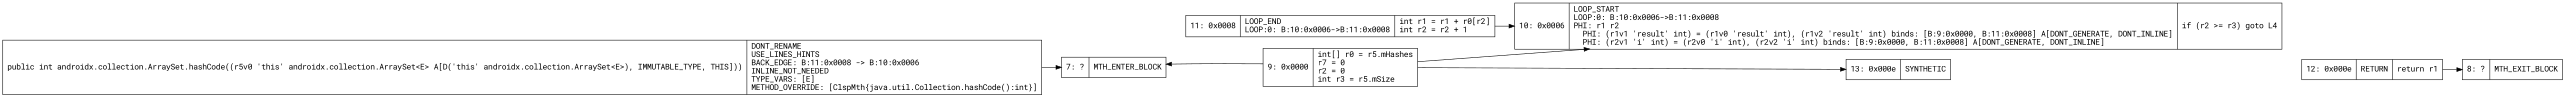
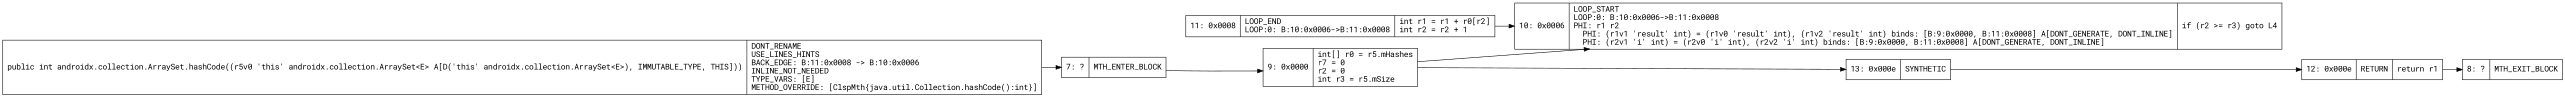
(1217, 64) -> (1212, 71)
none -> (2123, 70)
